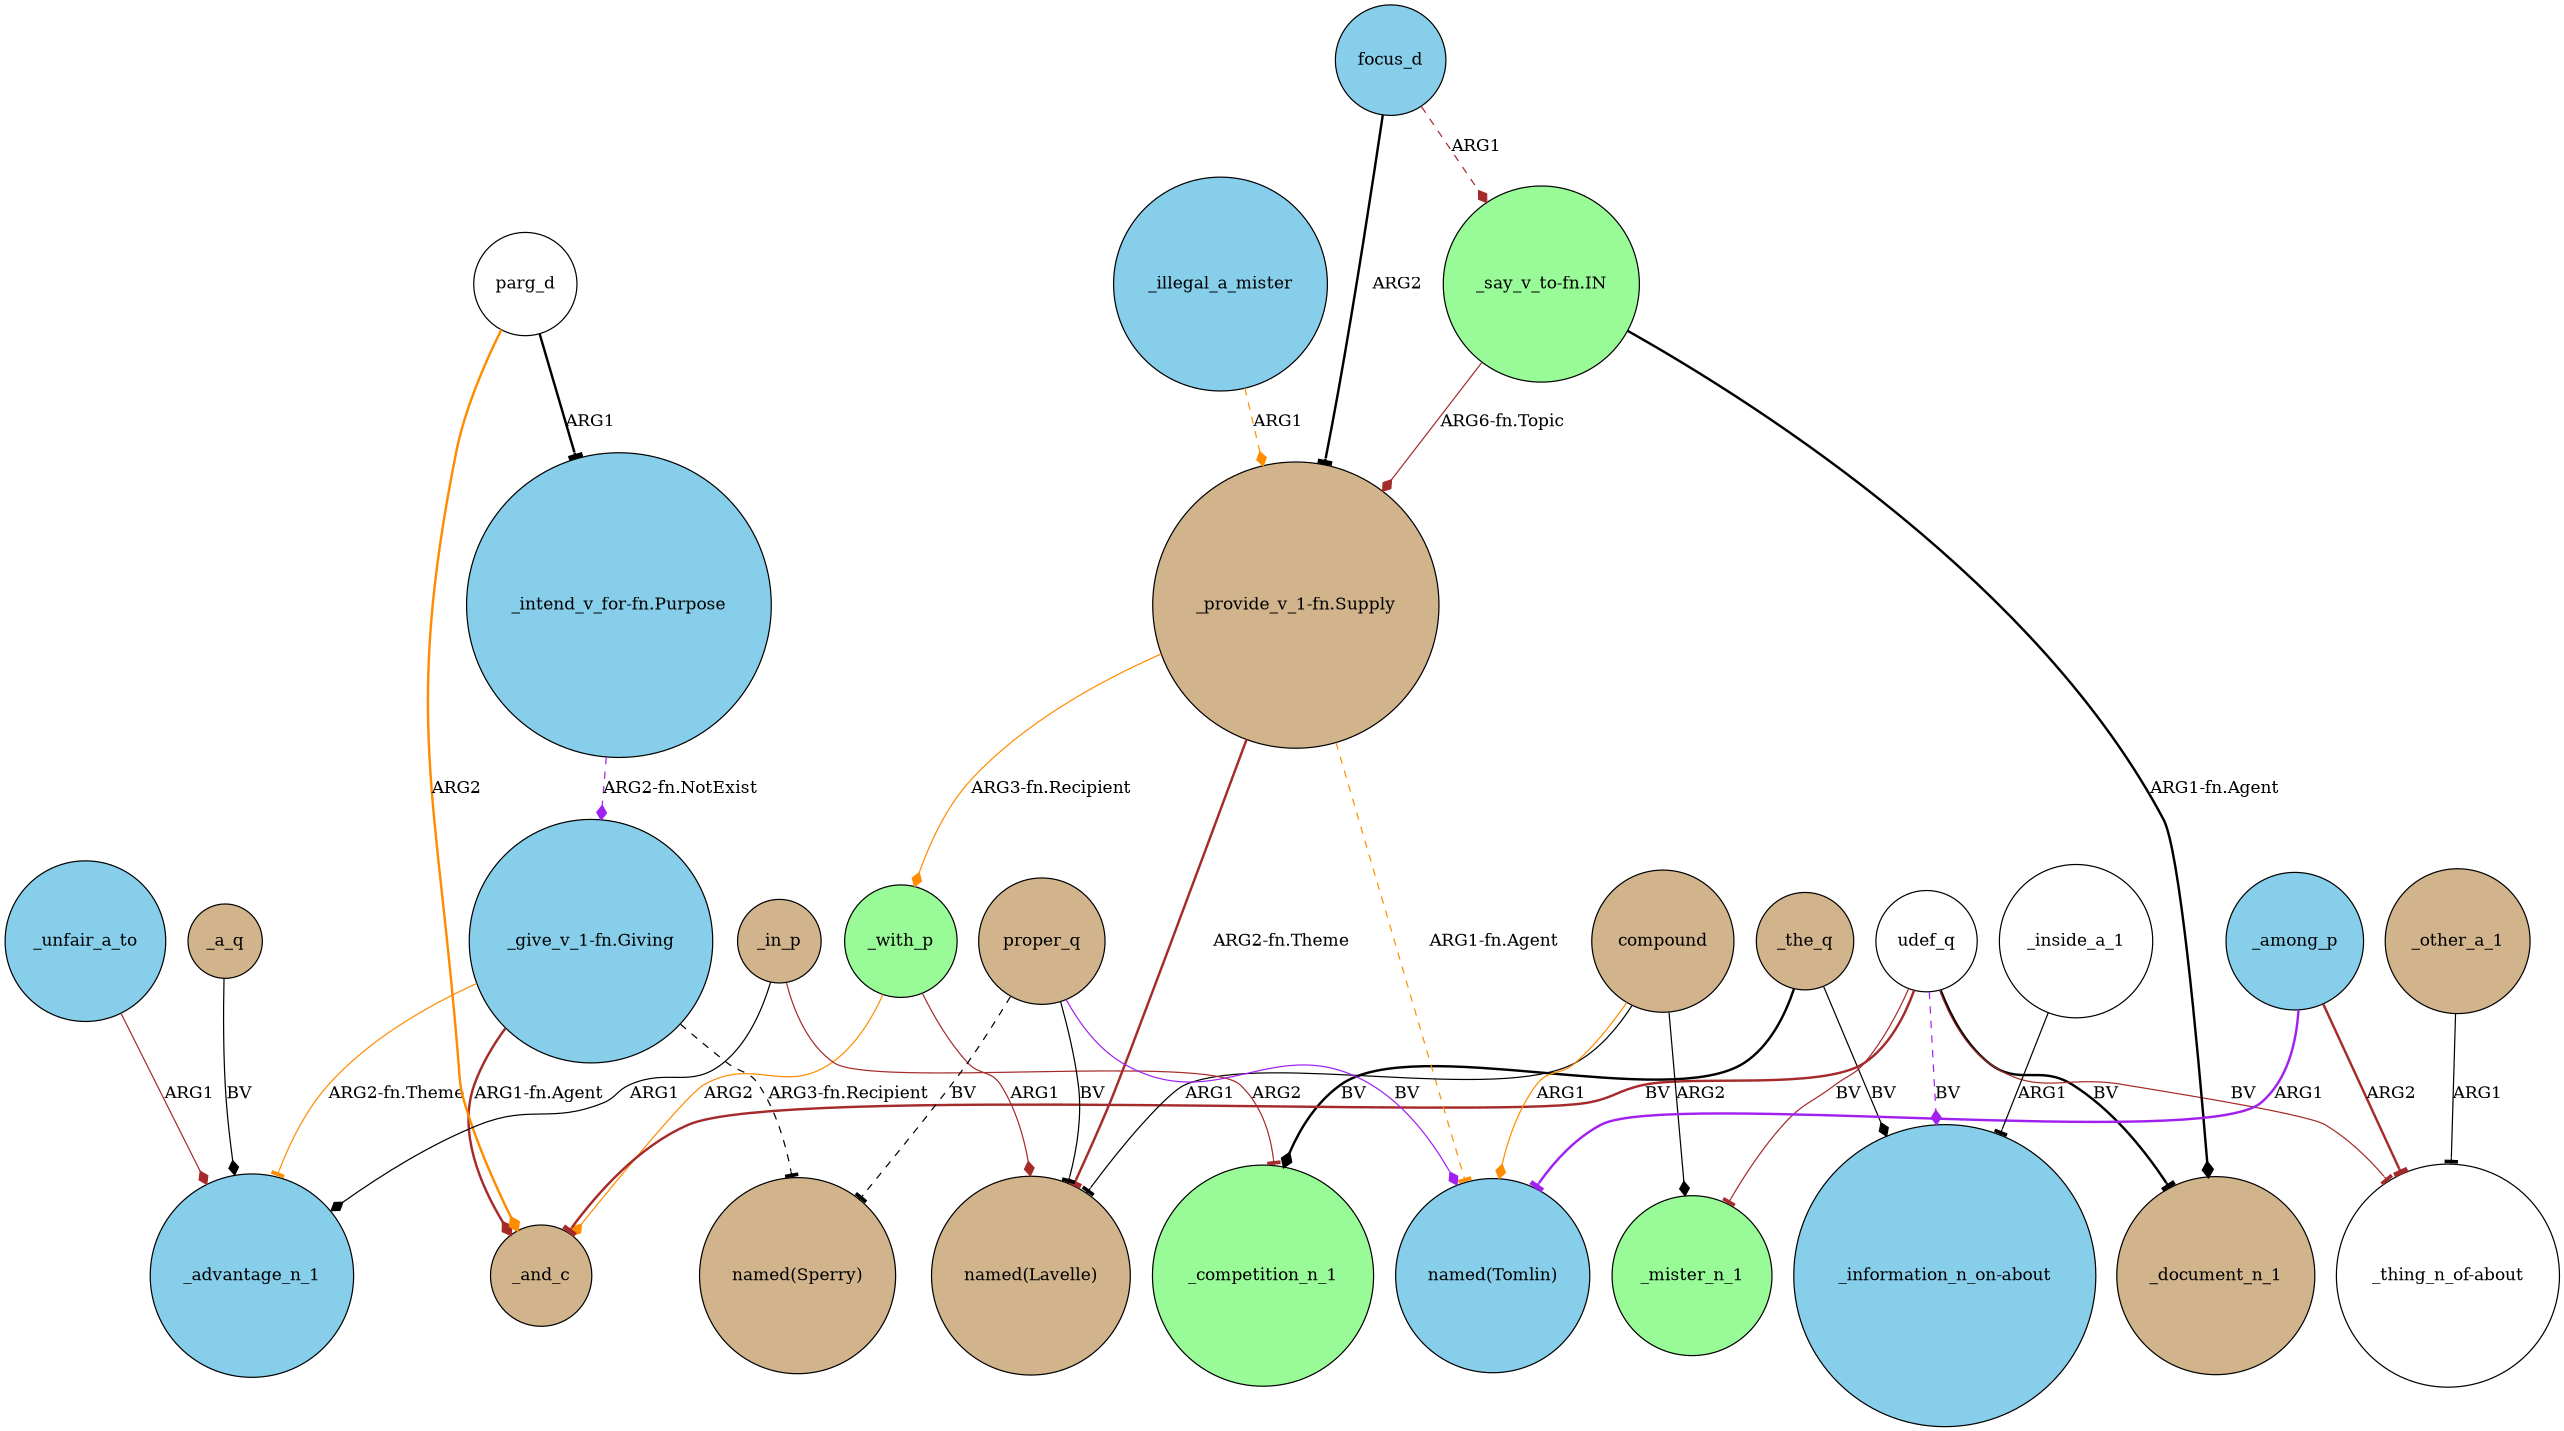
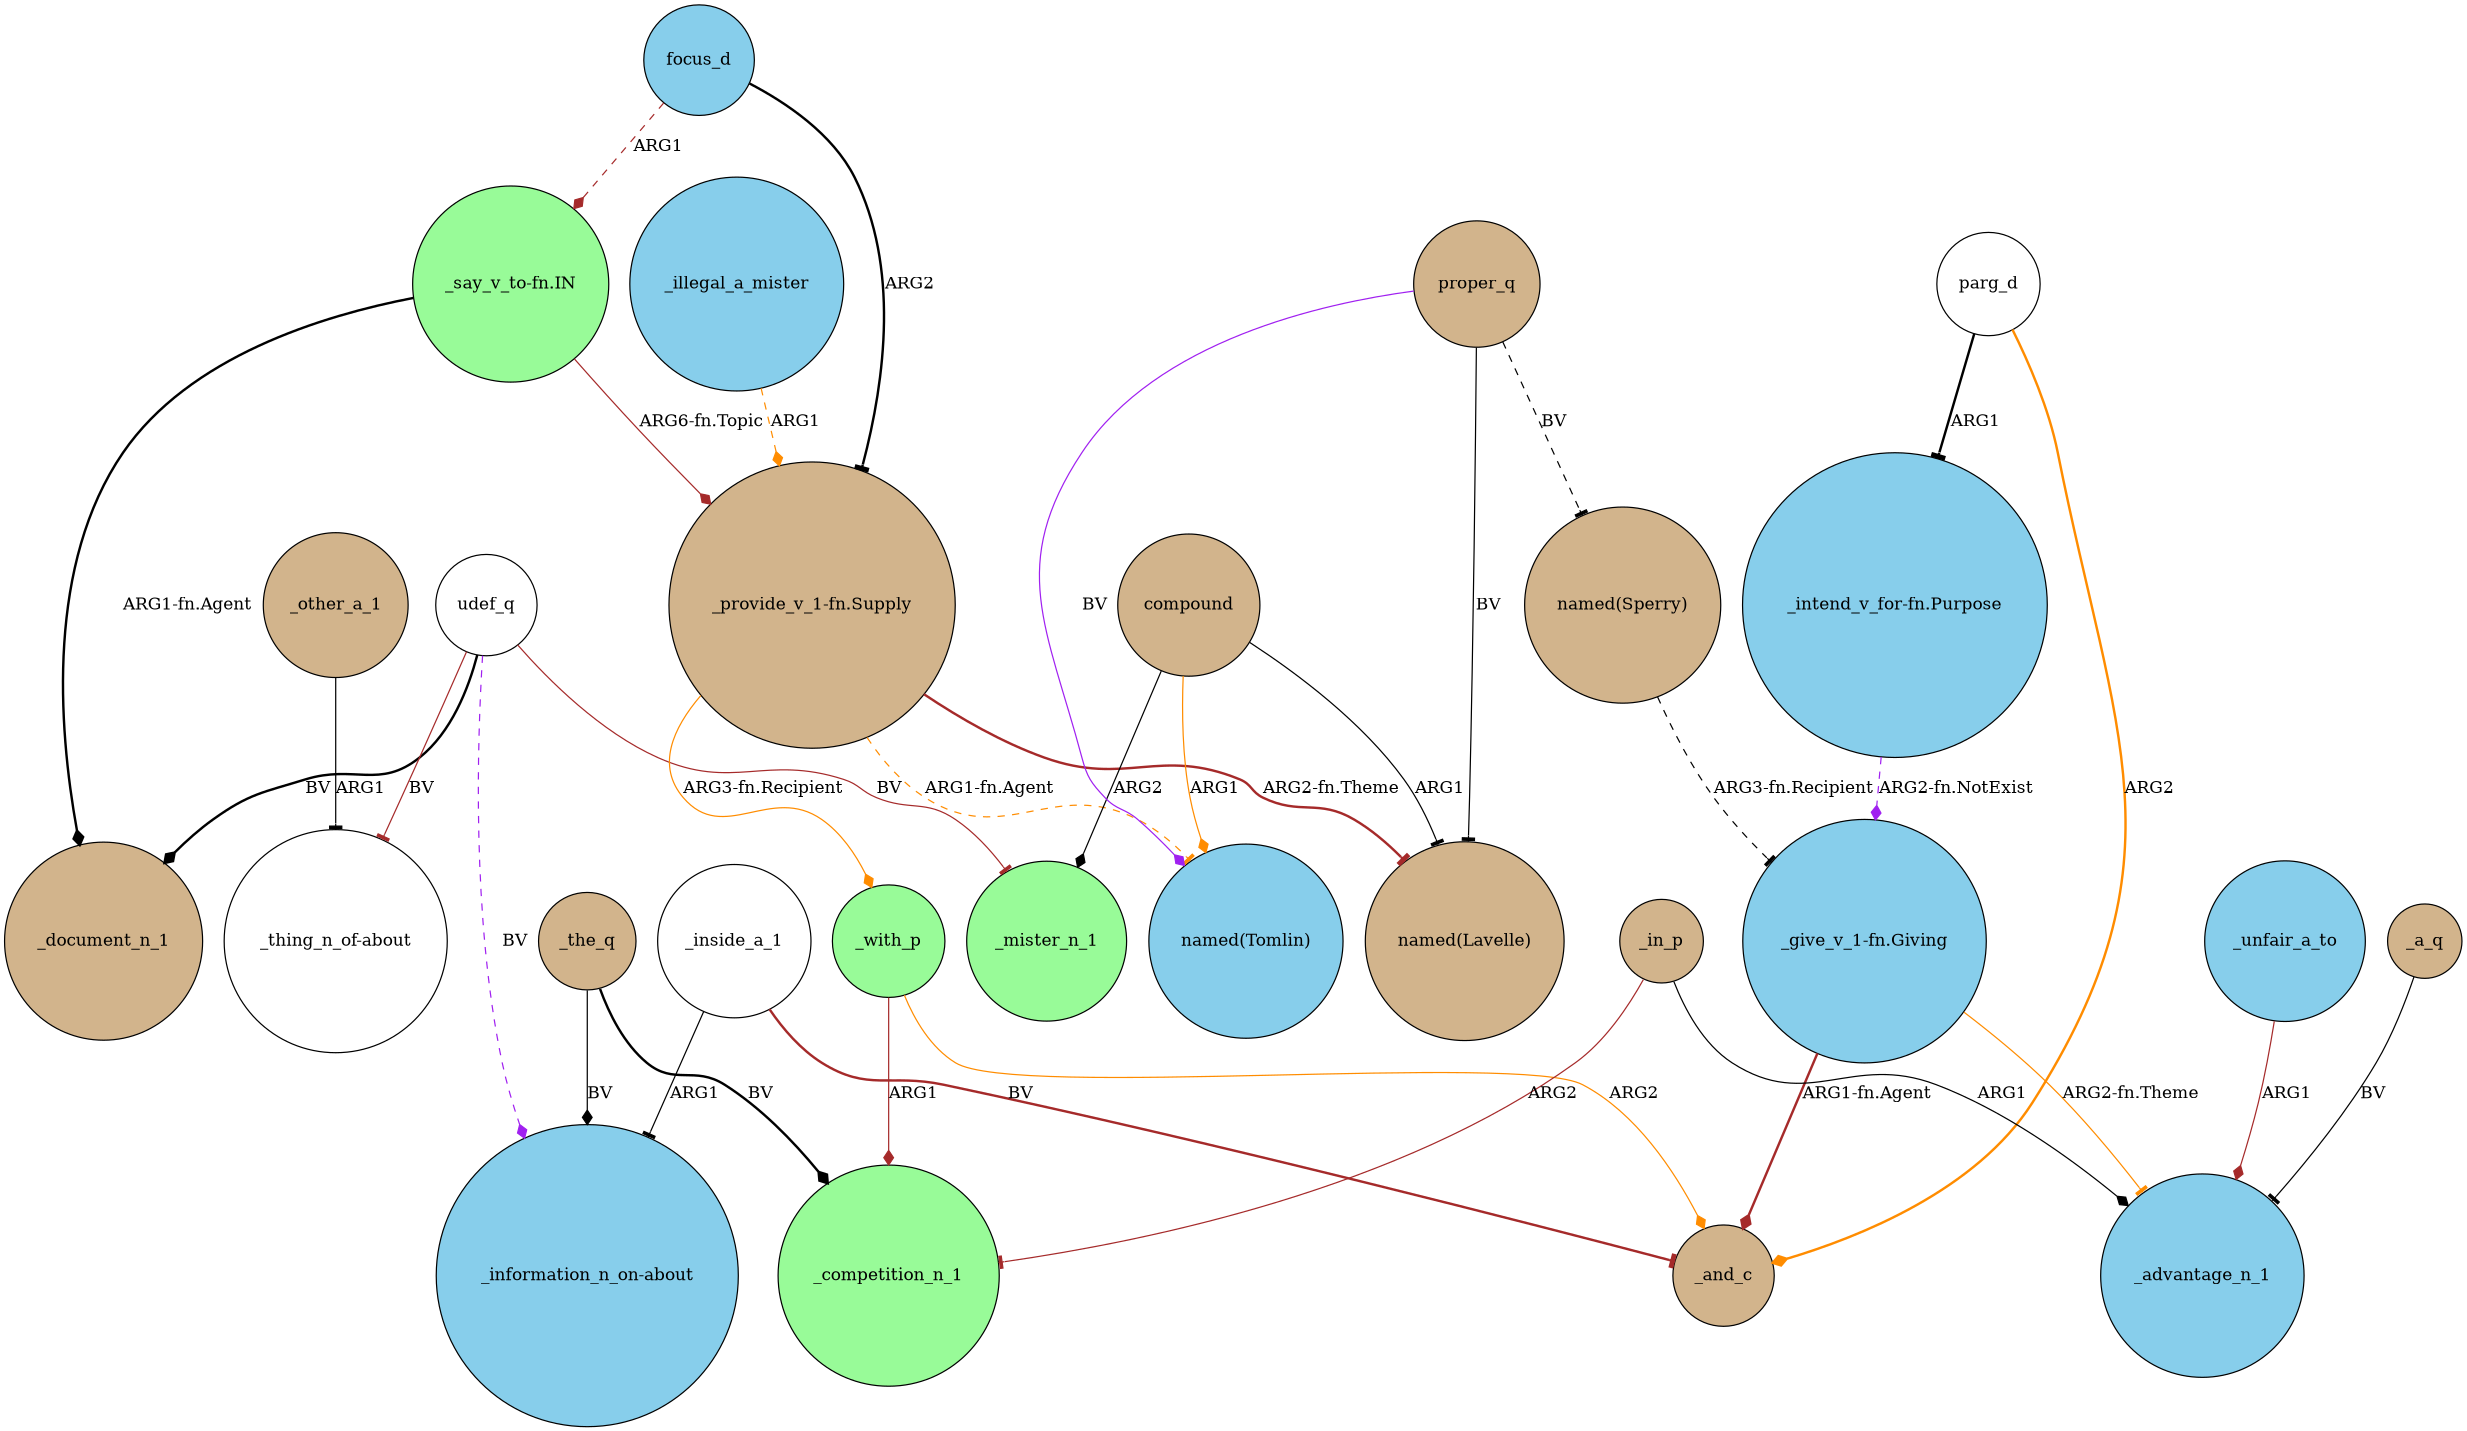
(2295, 941) -> none
(225, 1070) -> (2357, 1093)
(2039, 1075) -> (348, 774)
(997, 1080) -> (889, 1070)
(757, 1082) -> (1704, 783)
(1245, 1106) -> (1210, 1145)
